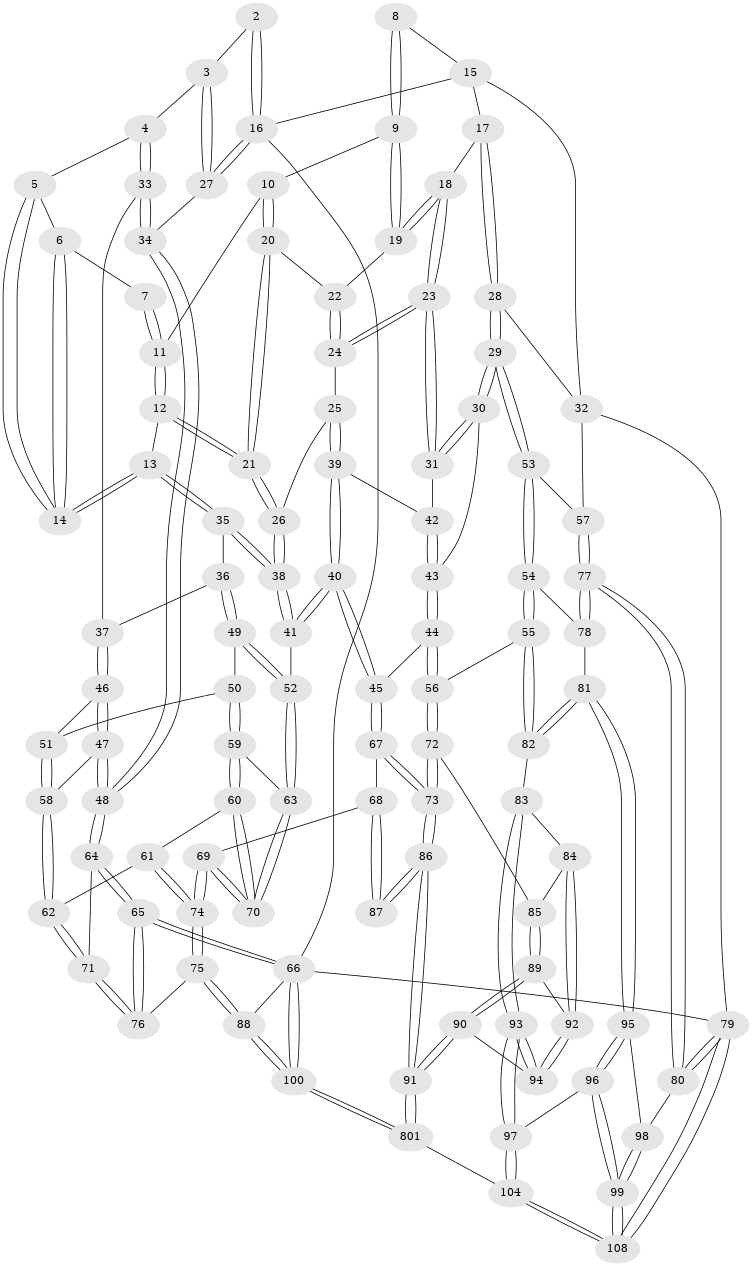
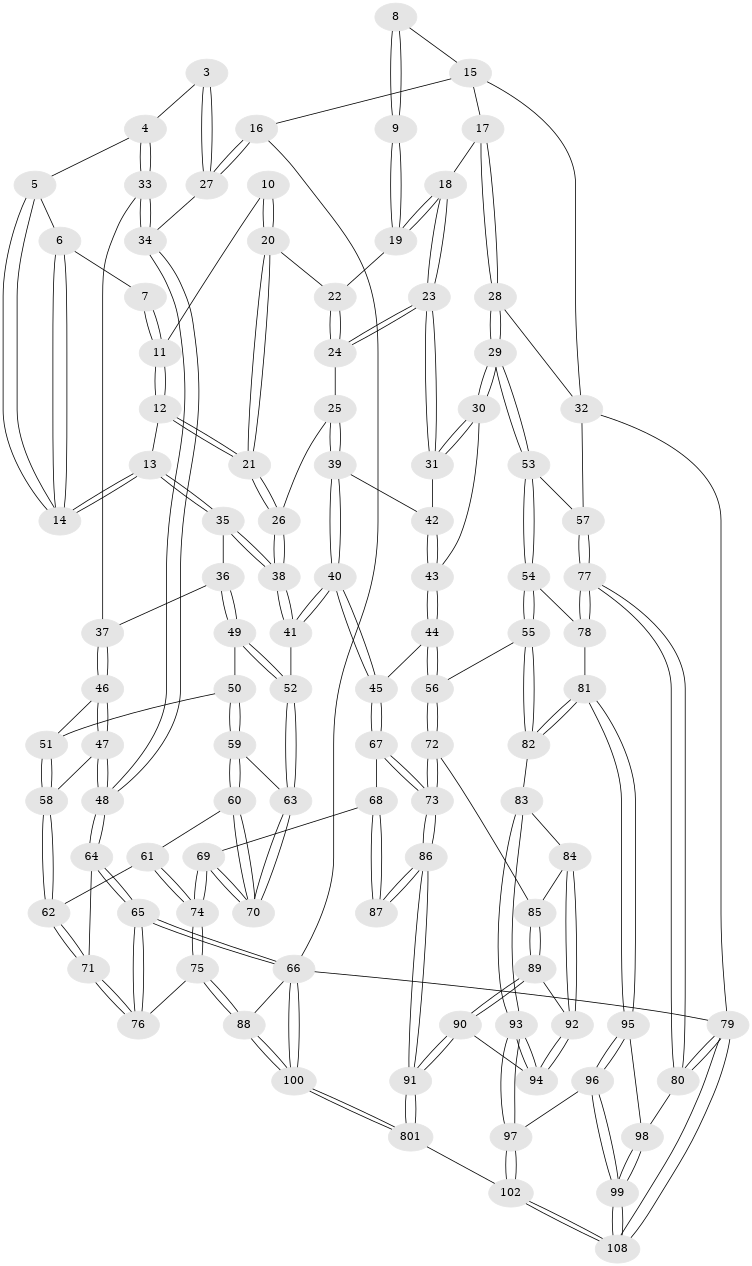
(257, 17) -> none
(332, 157) -> none
(511, 1193) -> (511, 1193)
